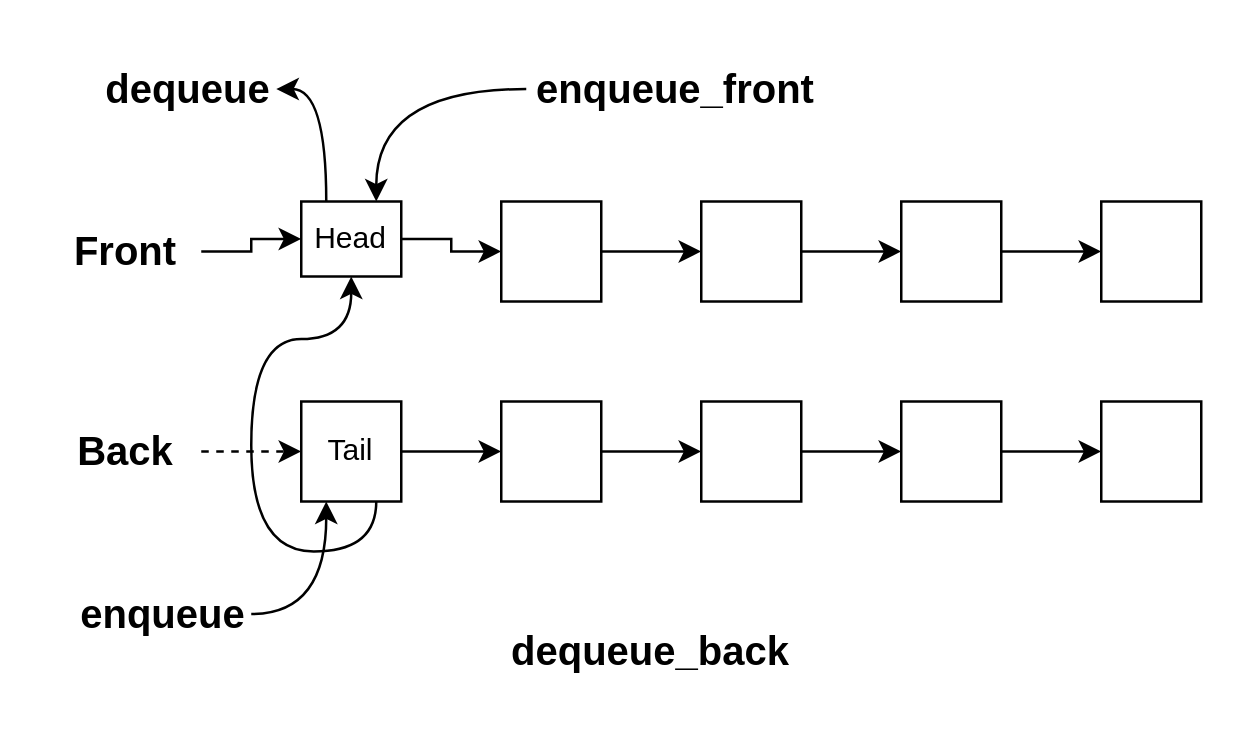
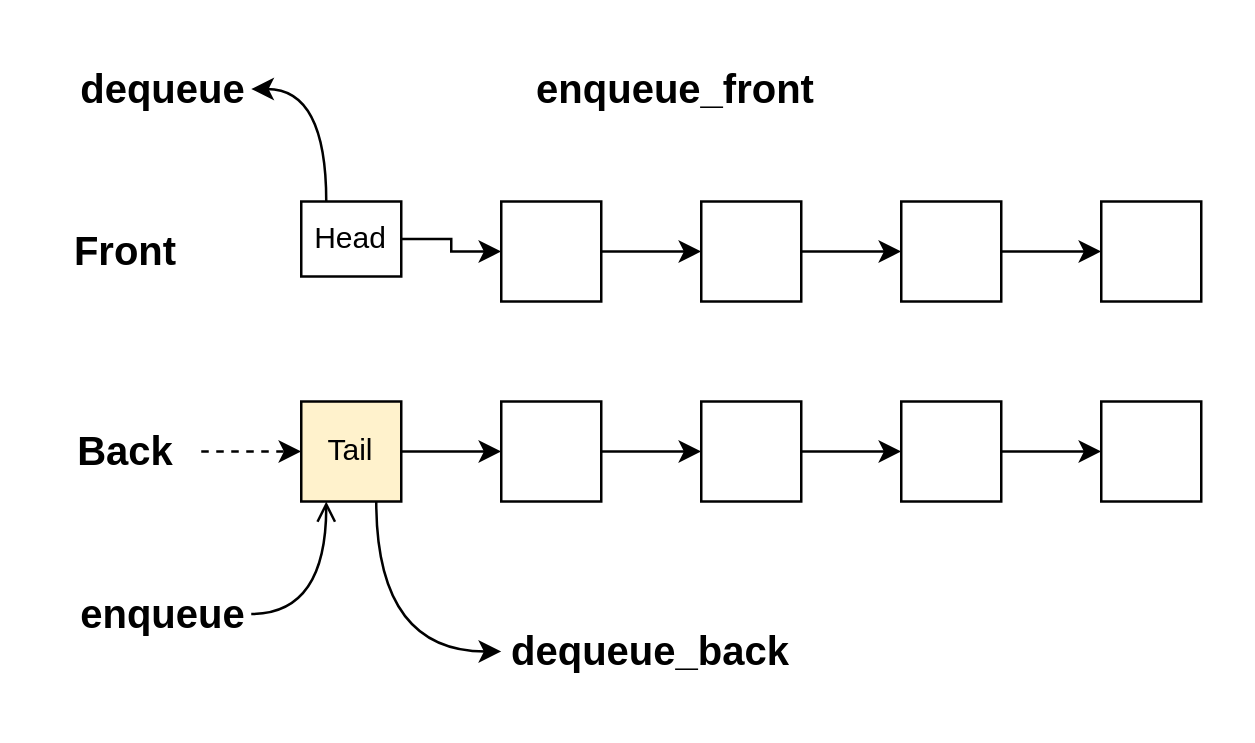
(189, 89) -> (164, 89)
(428, 106) -> none
(249, 251) -> none
(274, 350) -> (399, 606)
(351, 451) -> (351, 451)
(326, 531) -> (326, 527)
